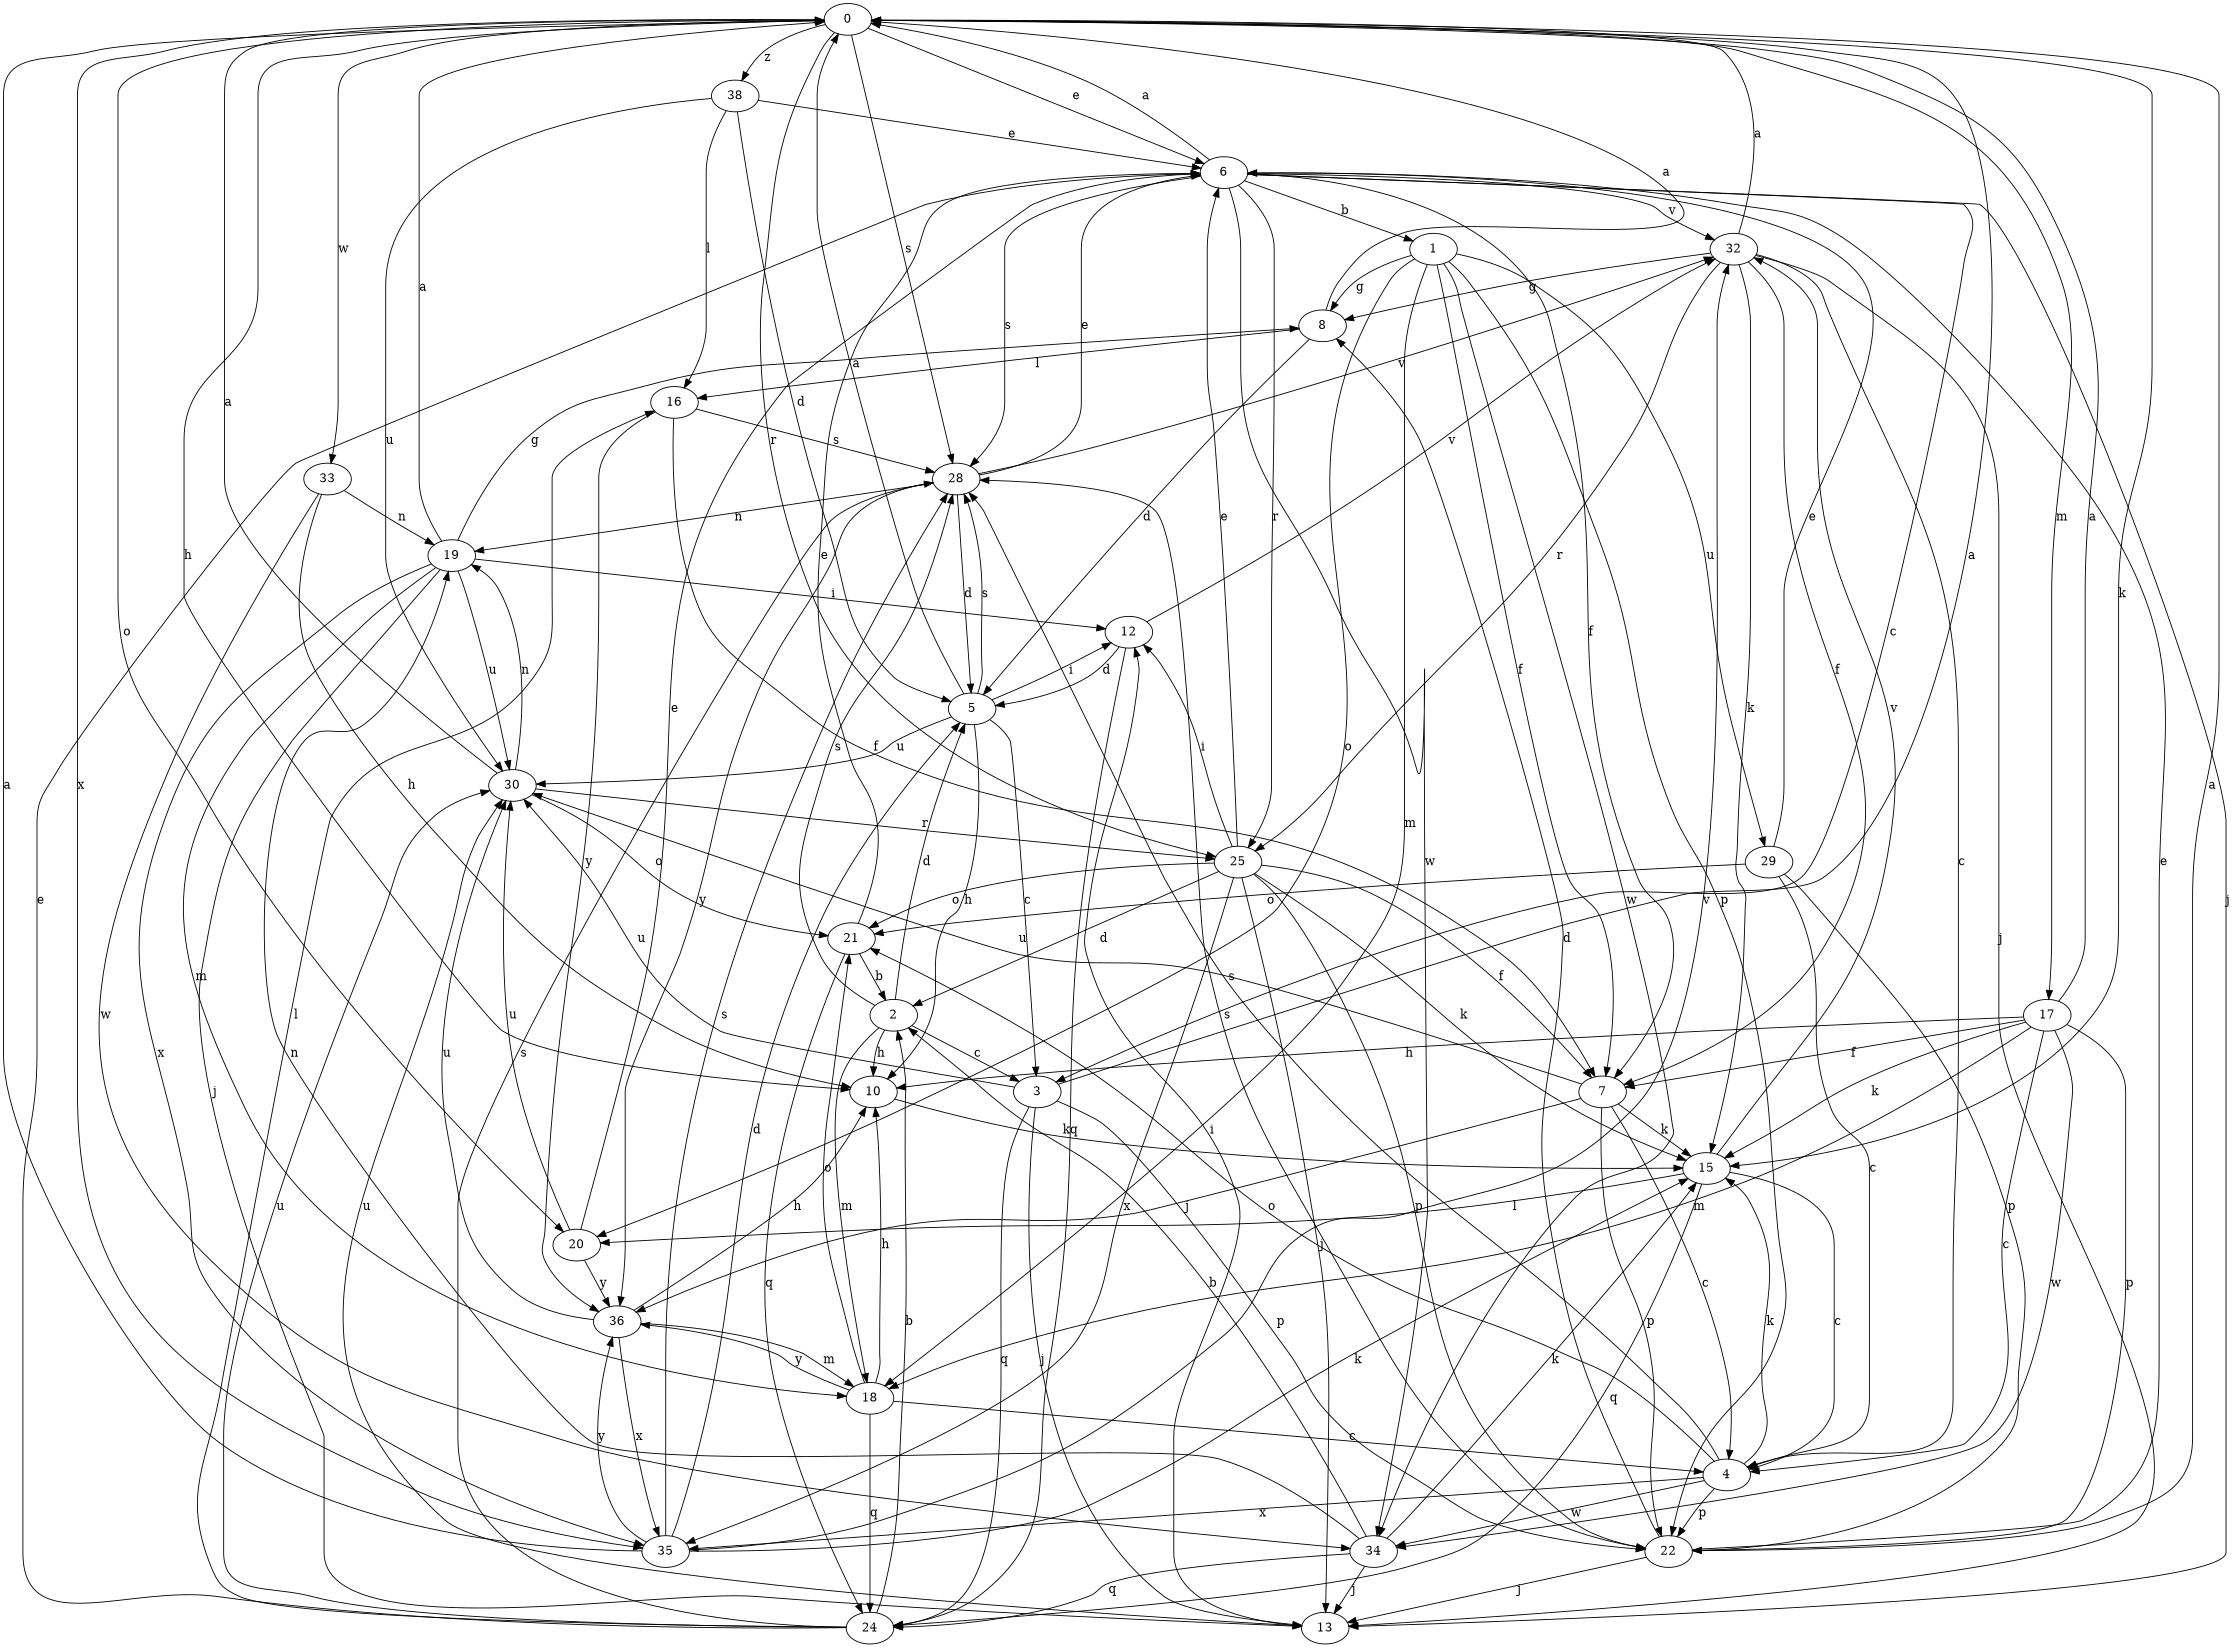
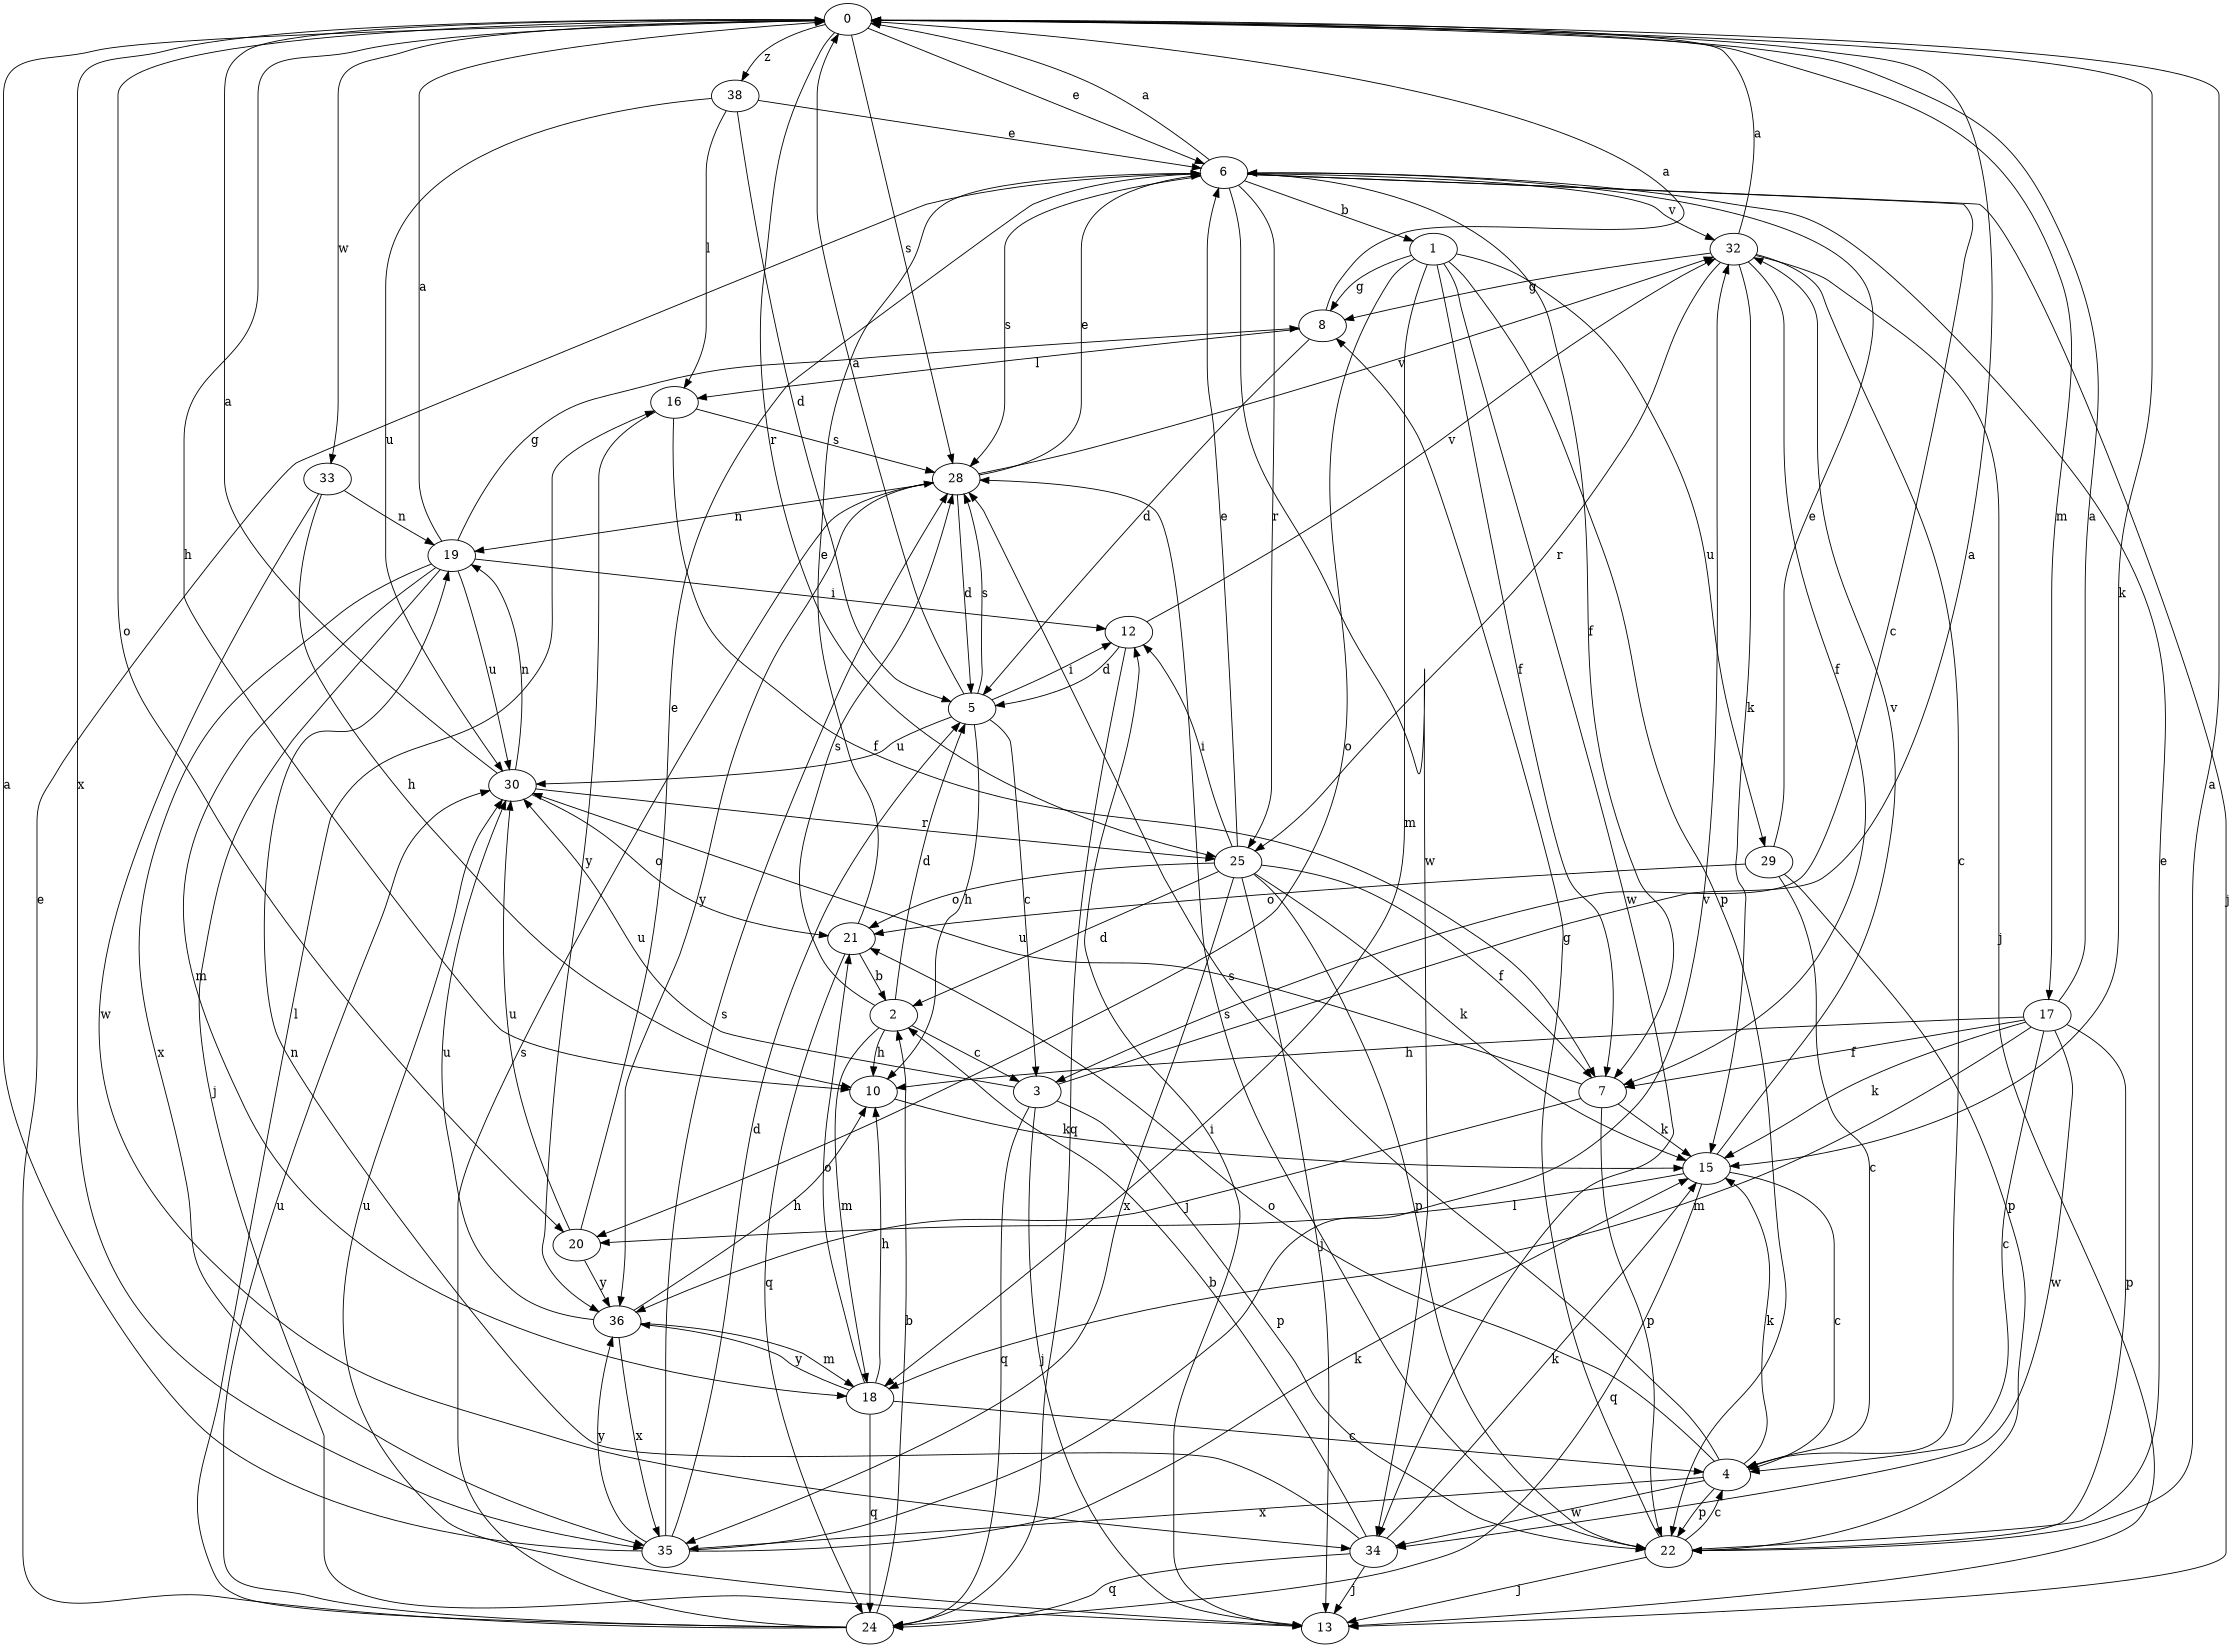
(1567, 939) -> (1567, 939)
(1695, 1271) -> (1705, 1522)
